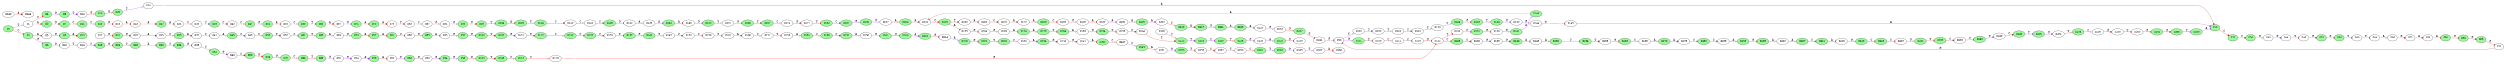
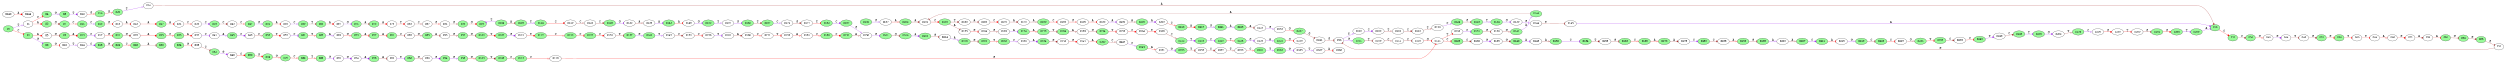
(855, 23) -> (855, 29)
(490, 24) -> (491, 21)
none -> (91, 36)
(161, 36) -> (161, 36)
(807, 36) -> (807, 36)
(1159, 40) -> (1151, 32)
(1645, 41) -> (1645, 41)
(170, 45) -> none
